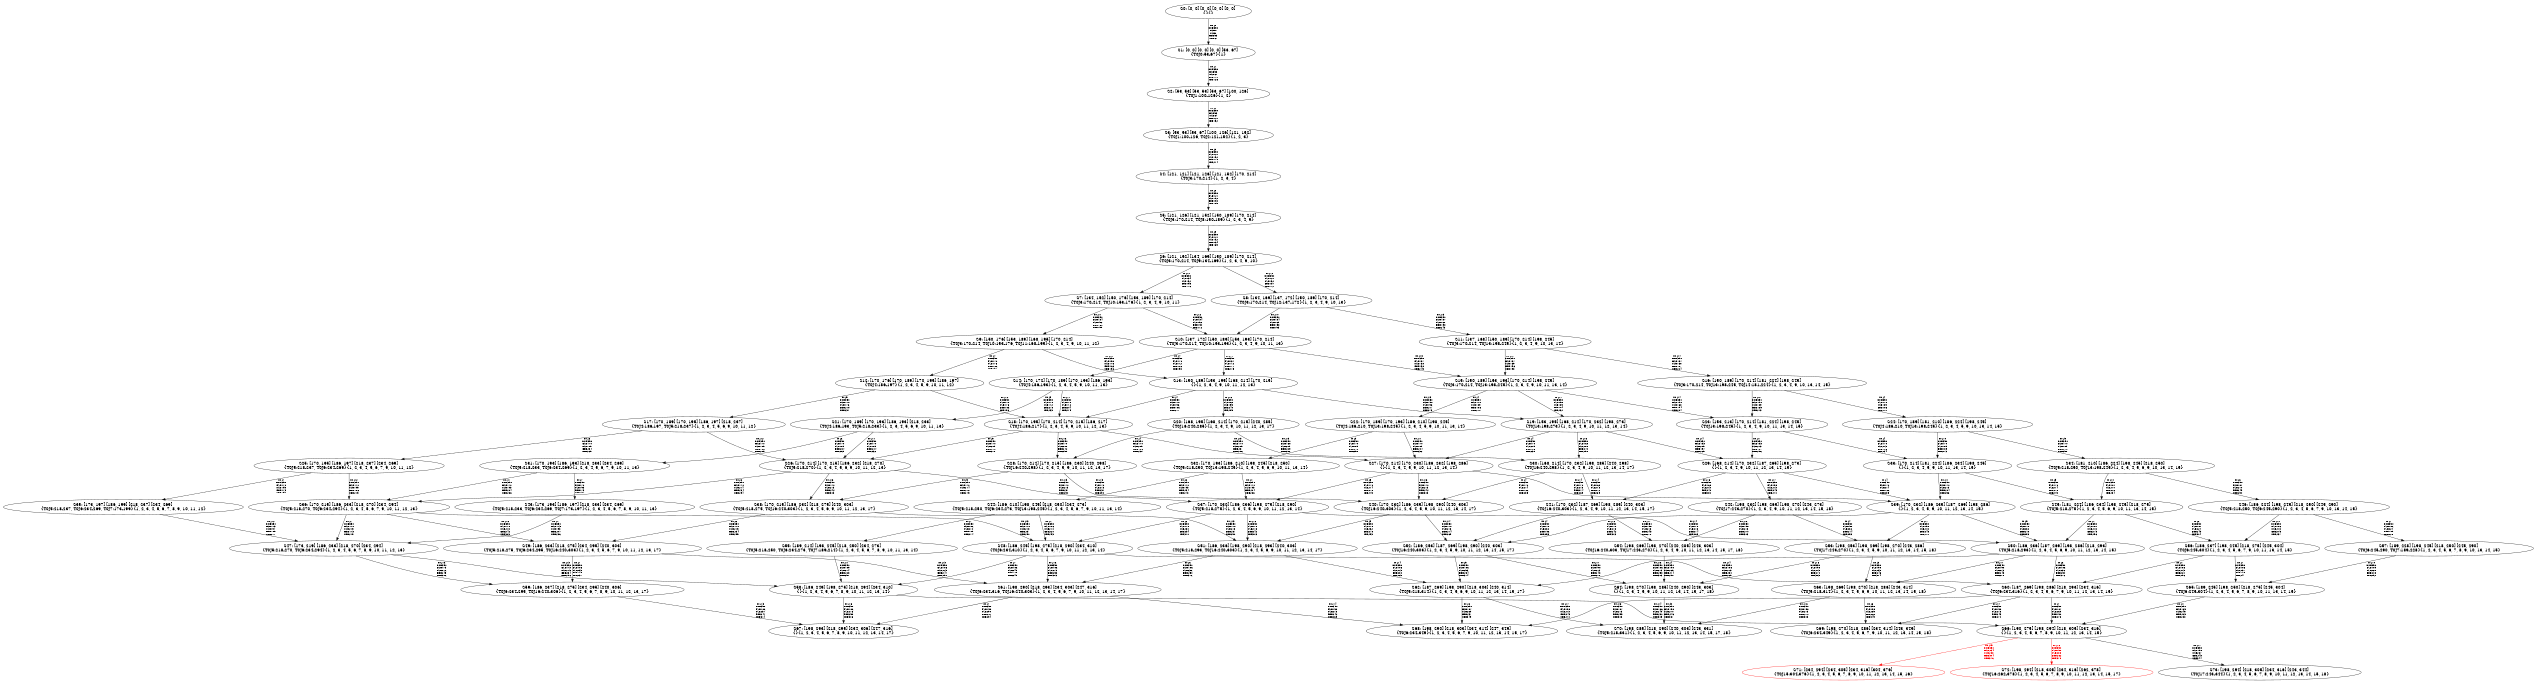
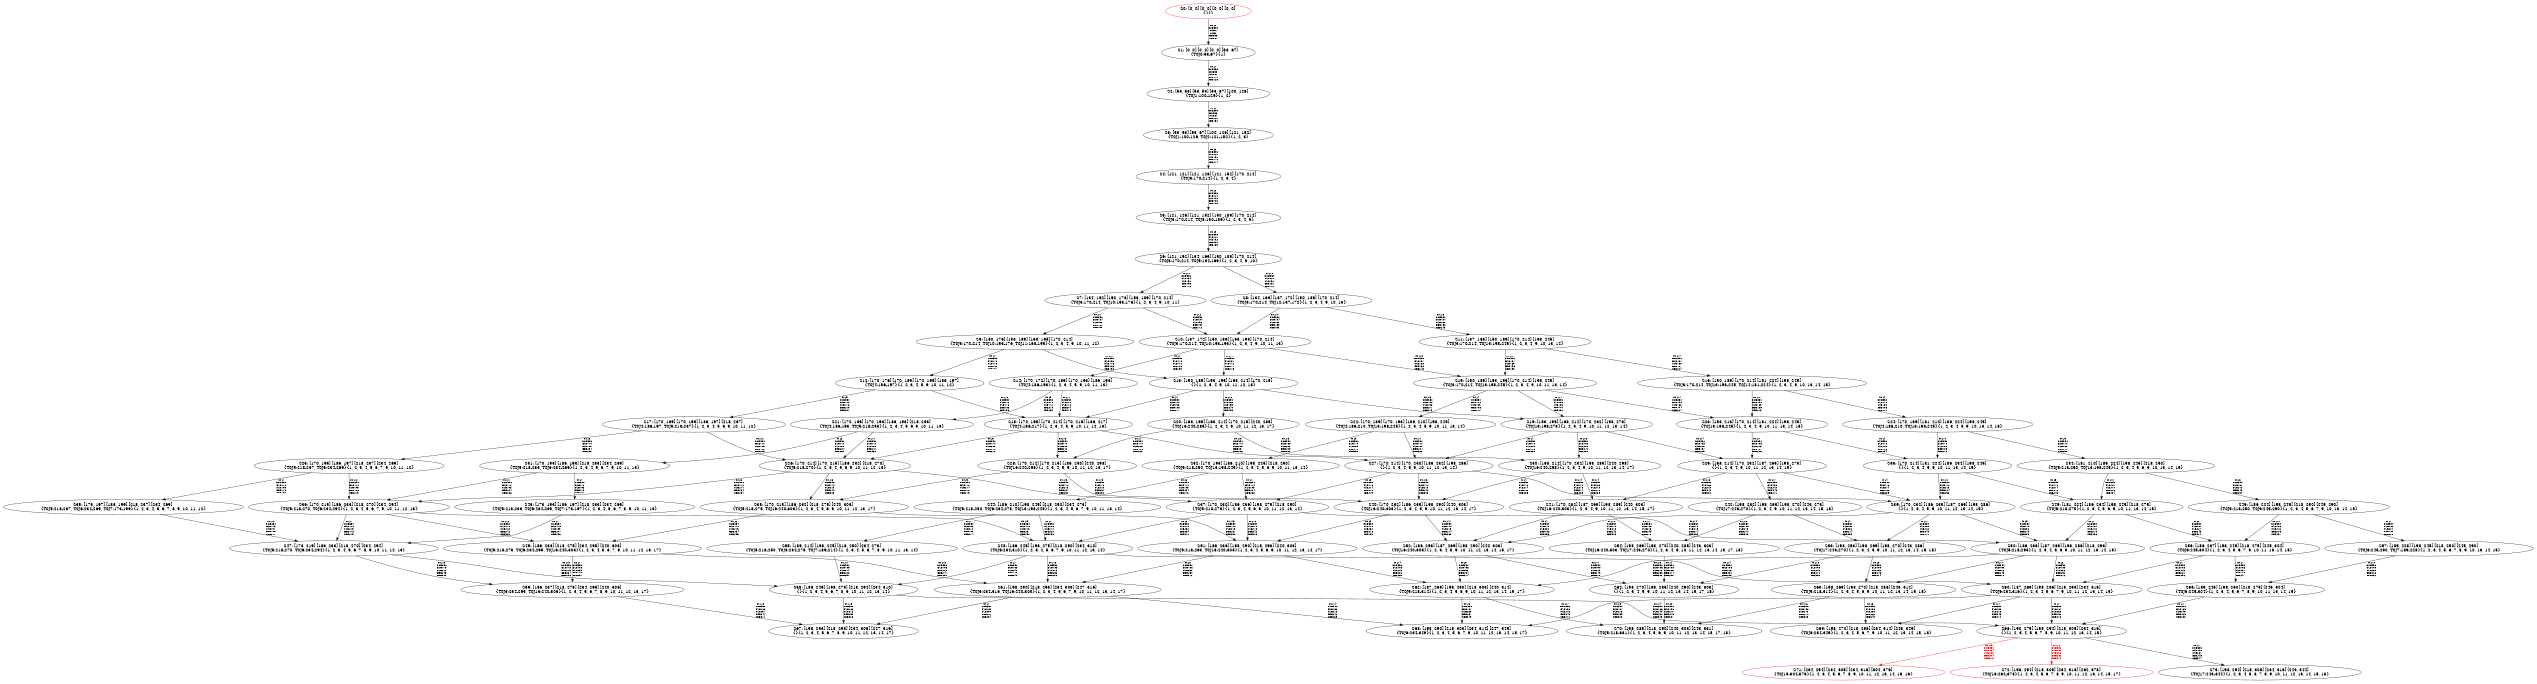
(1208, 11) -> (1208, 11)
